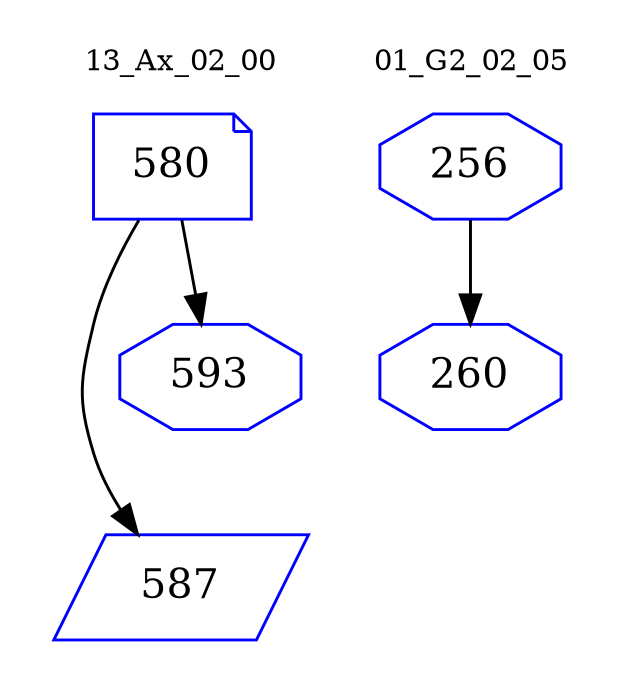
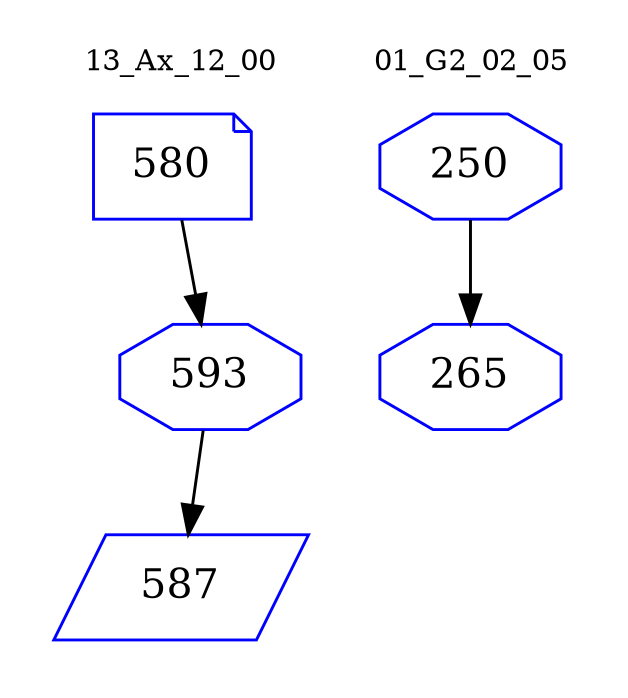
(181, 63) -> (181, 63)
(470, 167) -> (470, 167)
(85, 364) -> (198, 468)
(470, 377) -> (470, 377)
